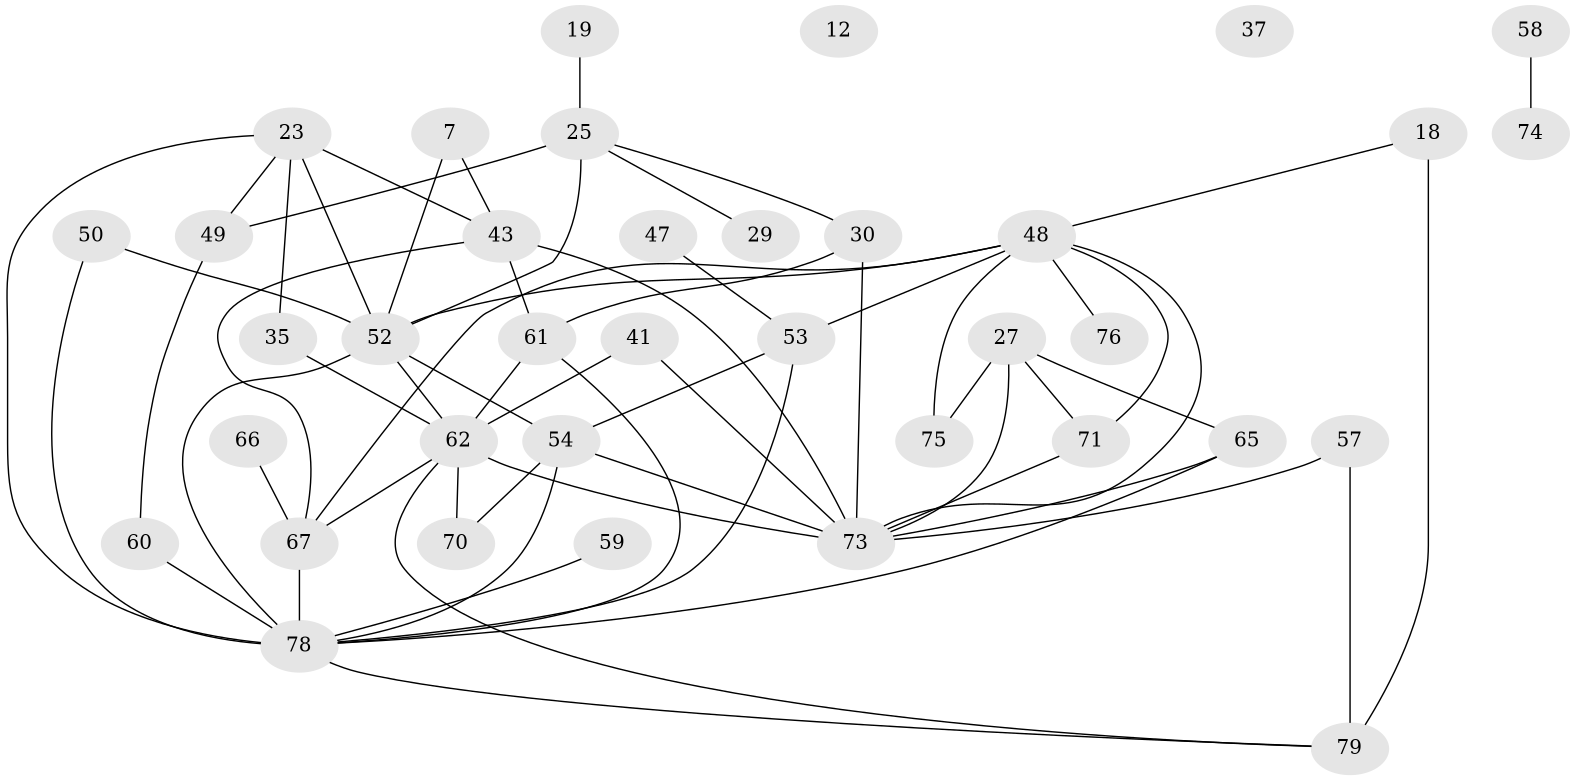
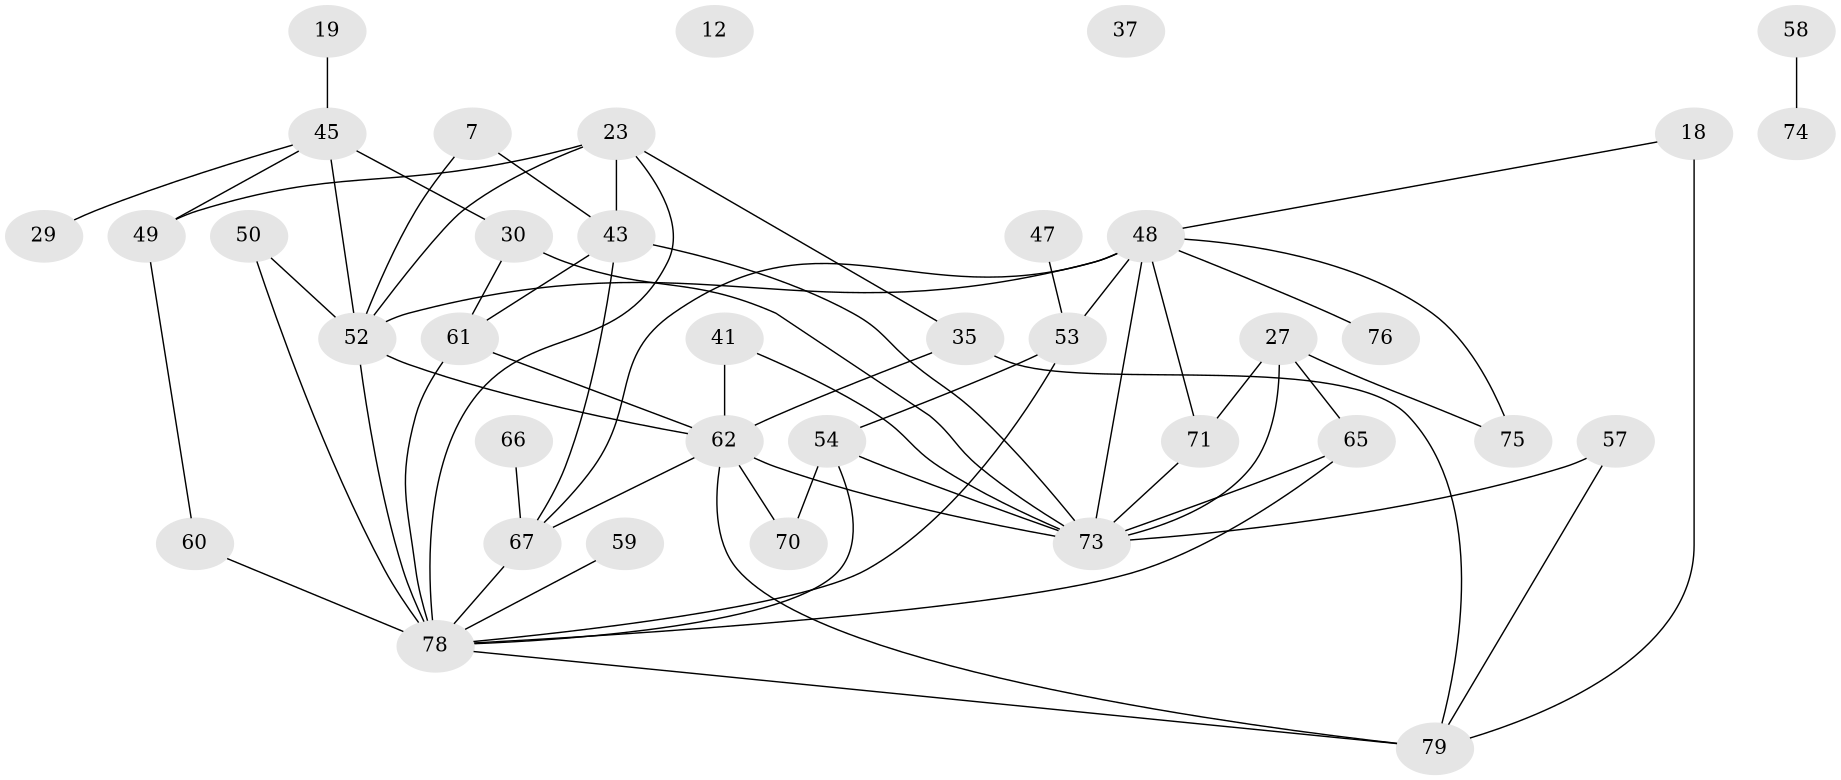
(580, 134) -> (327, 134)
(471, 390) -> none
none -> (1363, 393)
